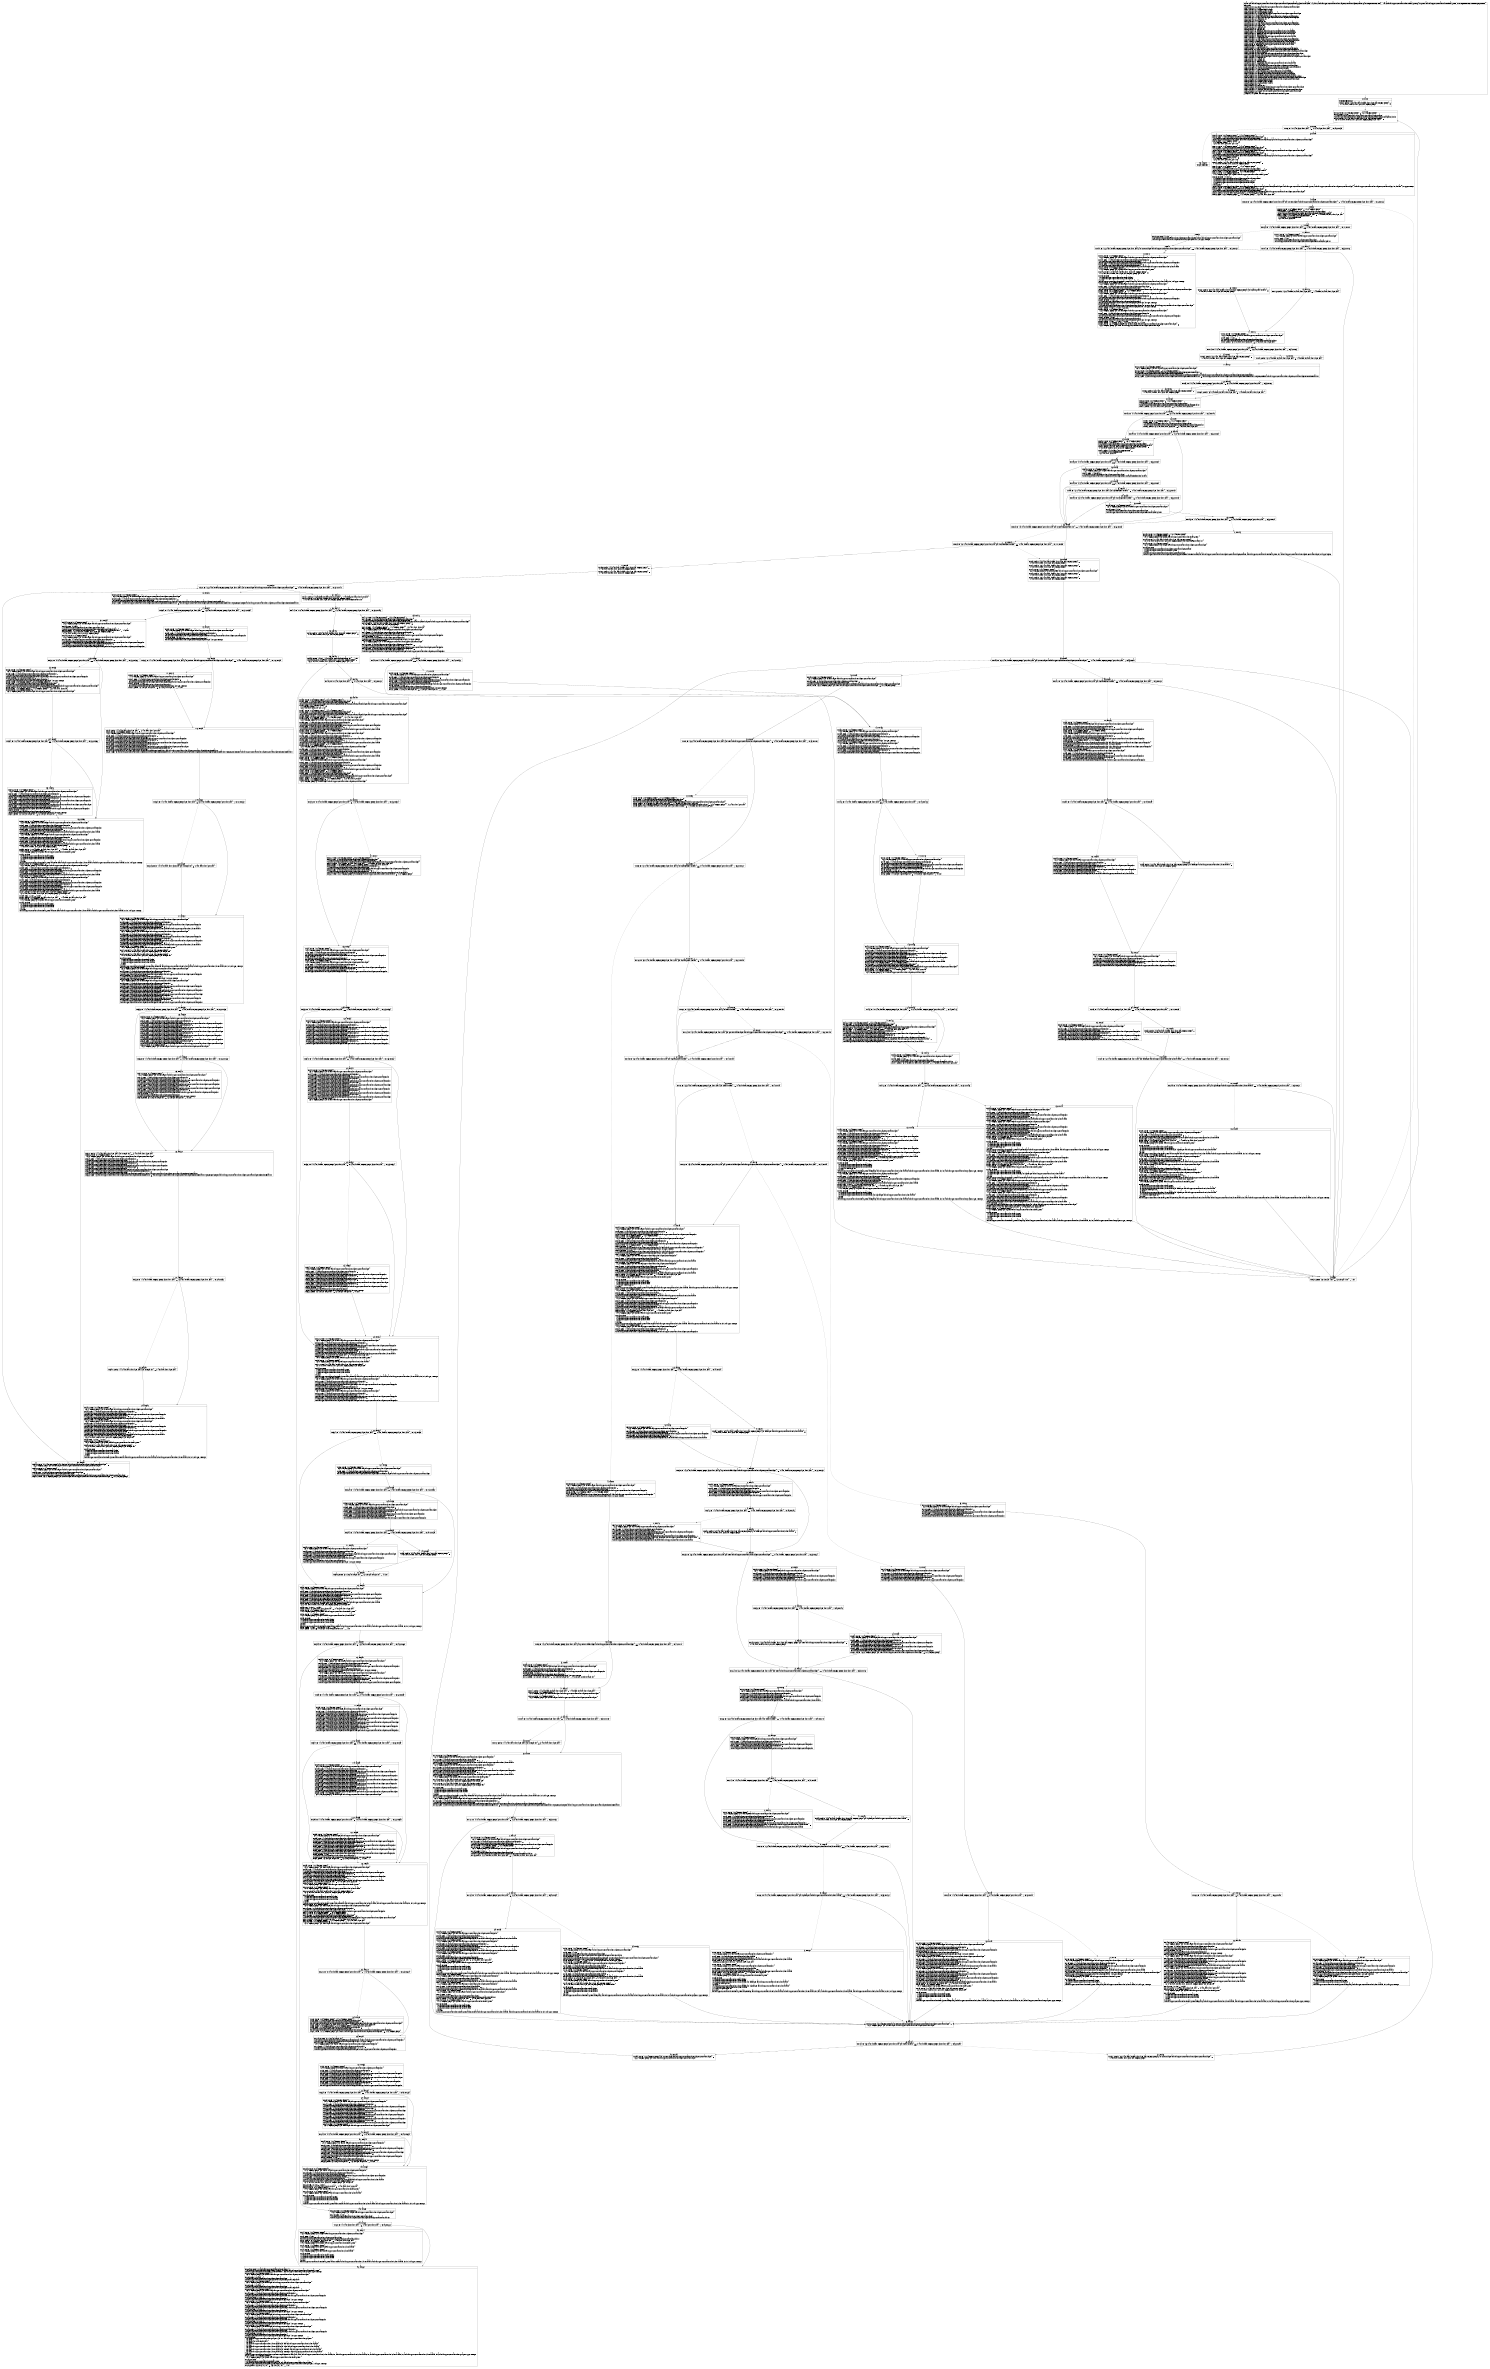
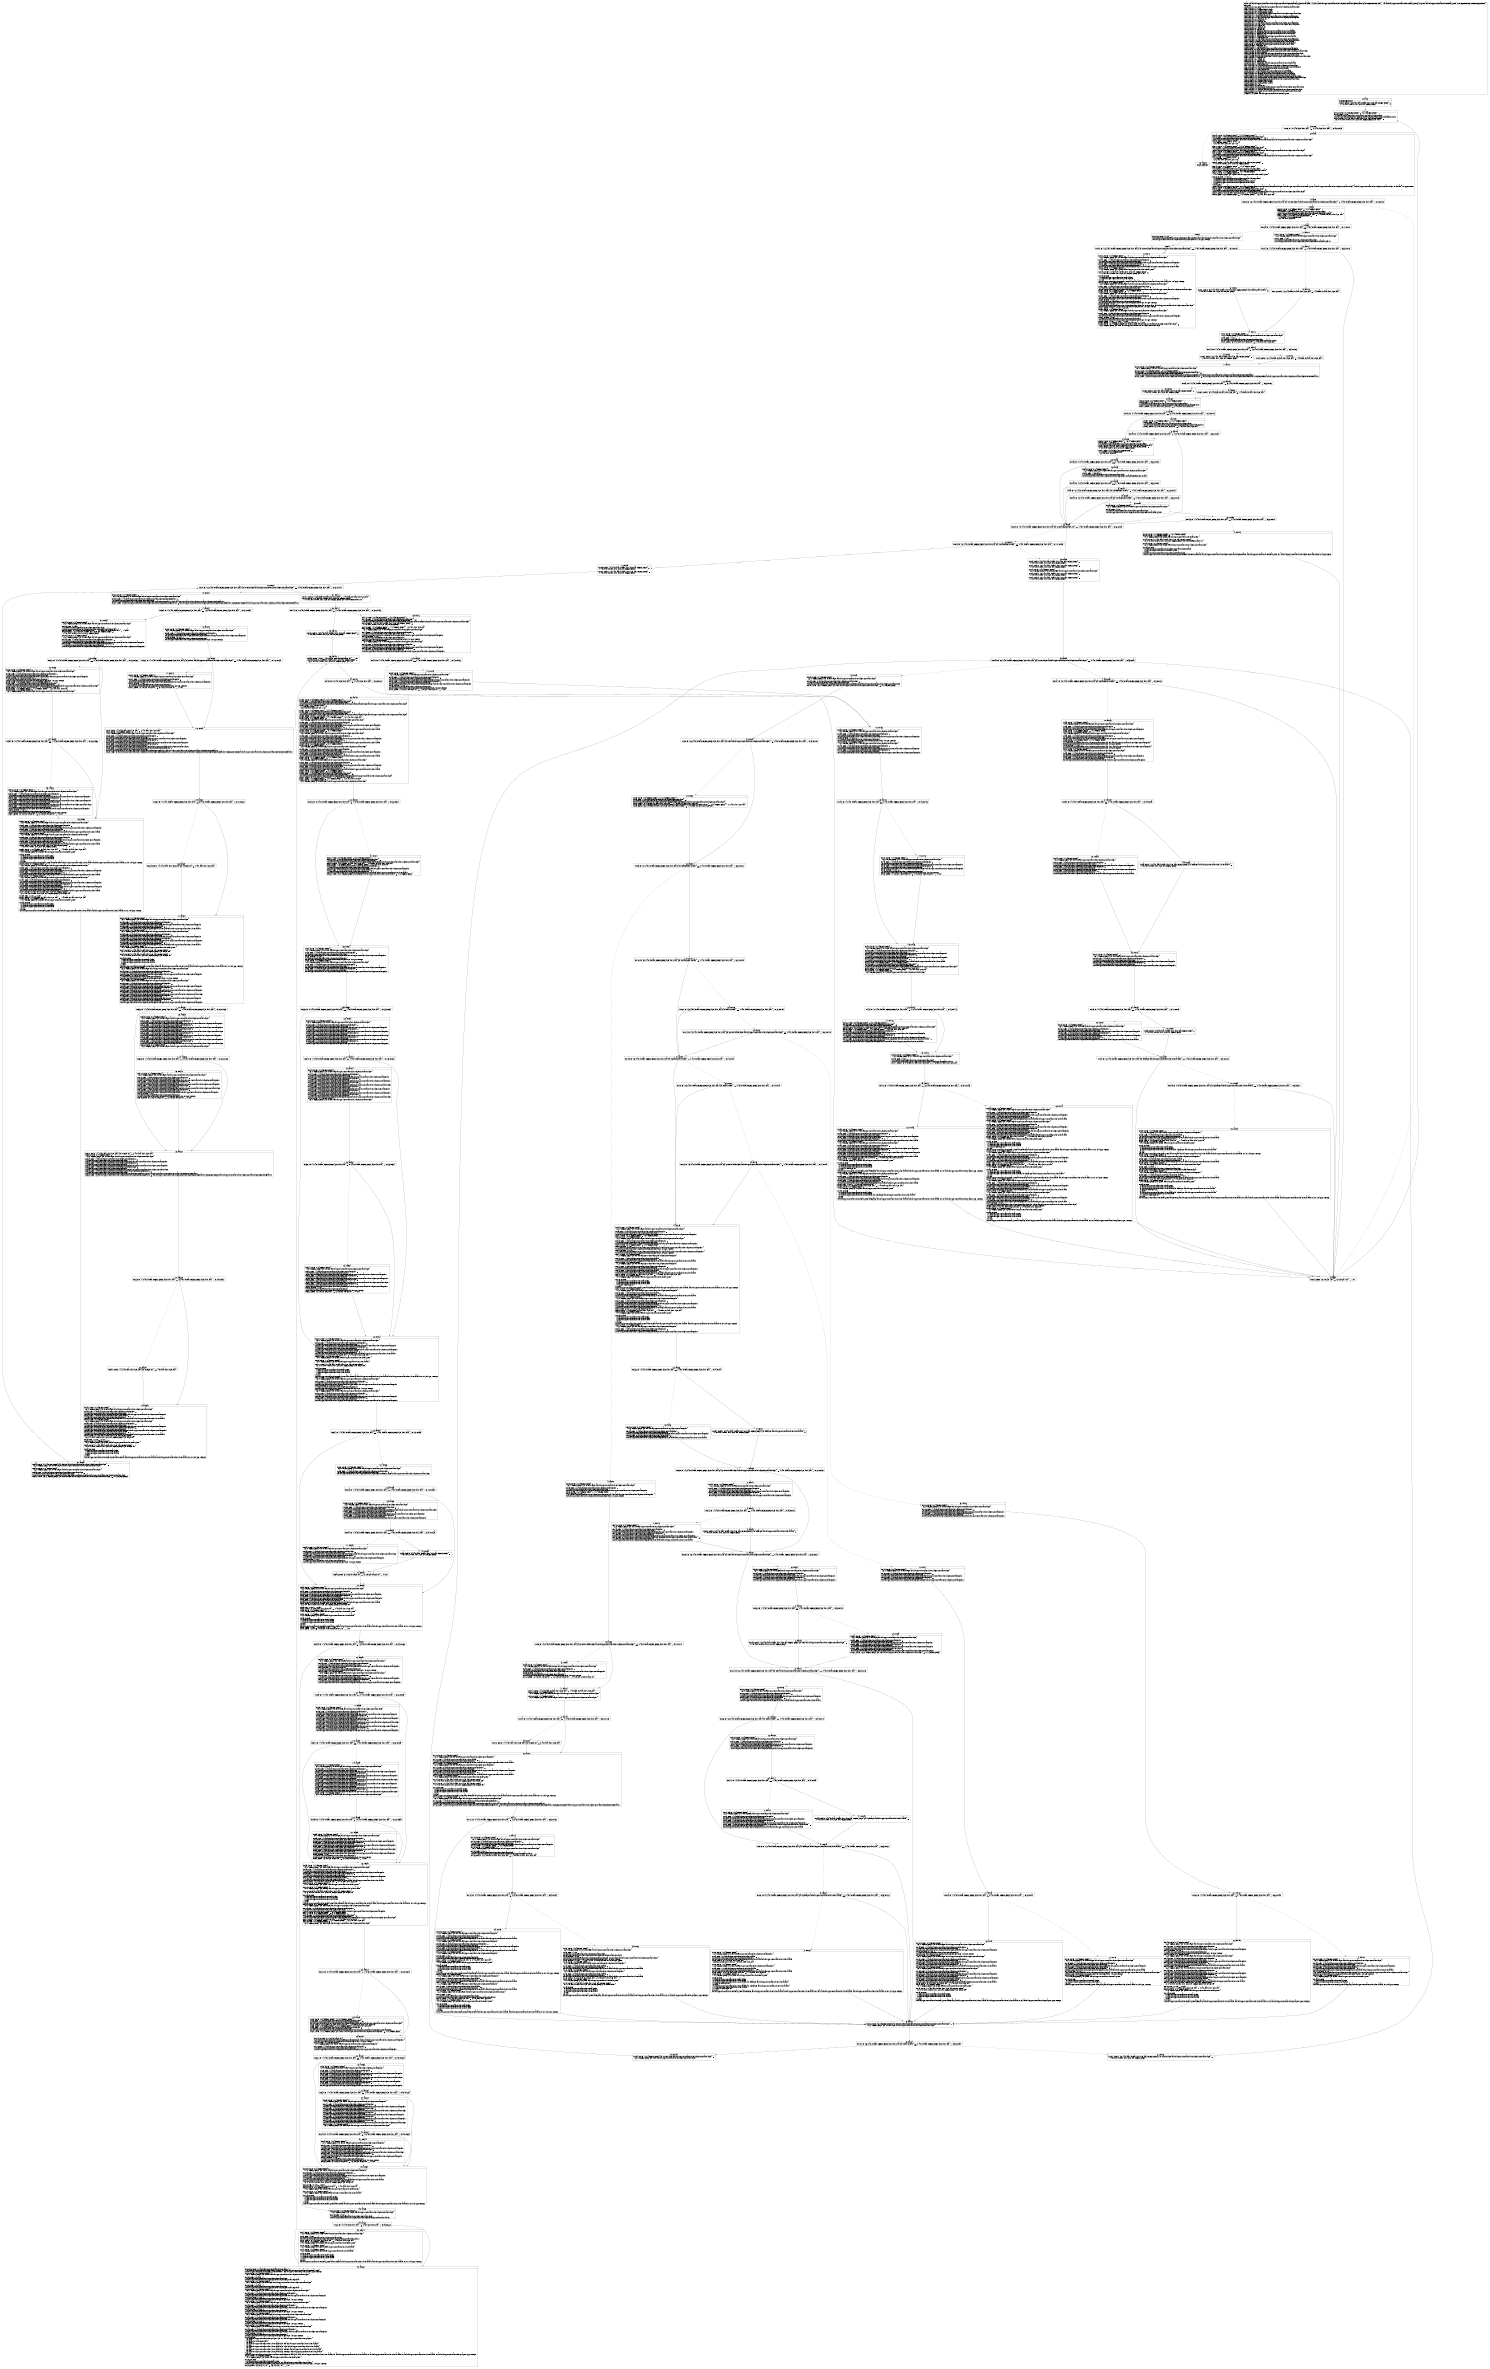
none -> (360, 2057)
